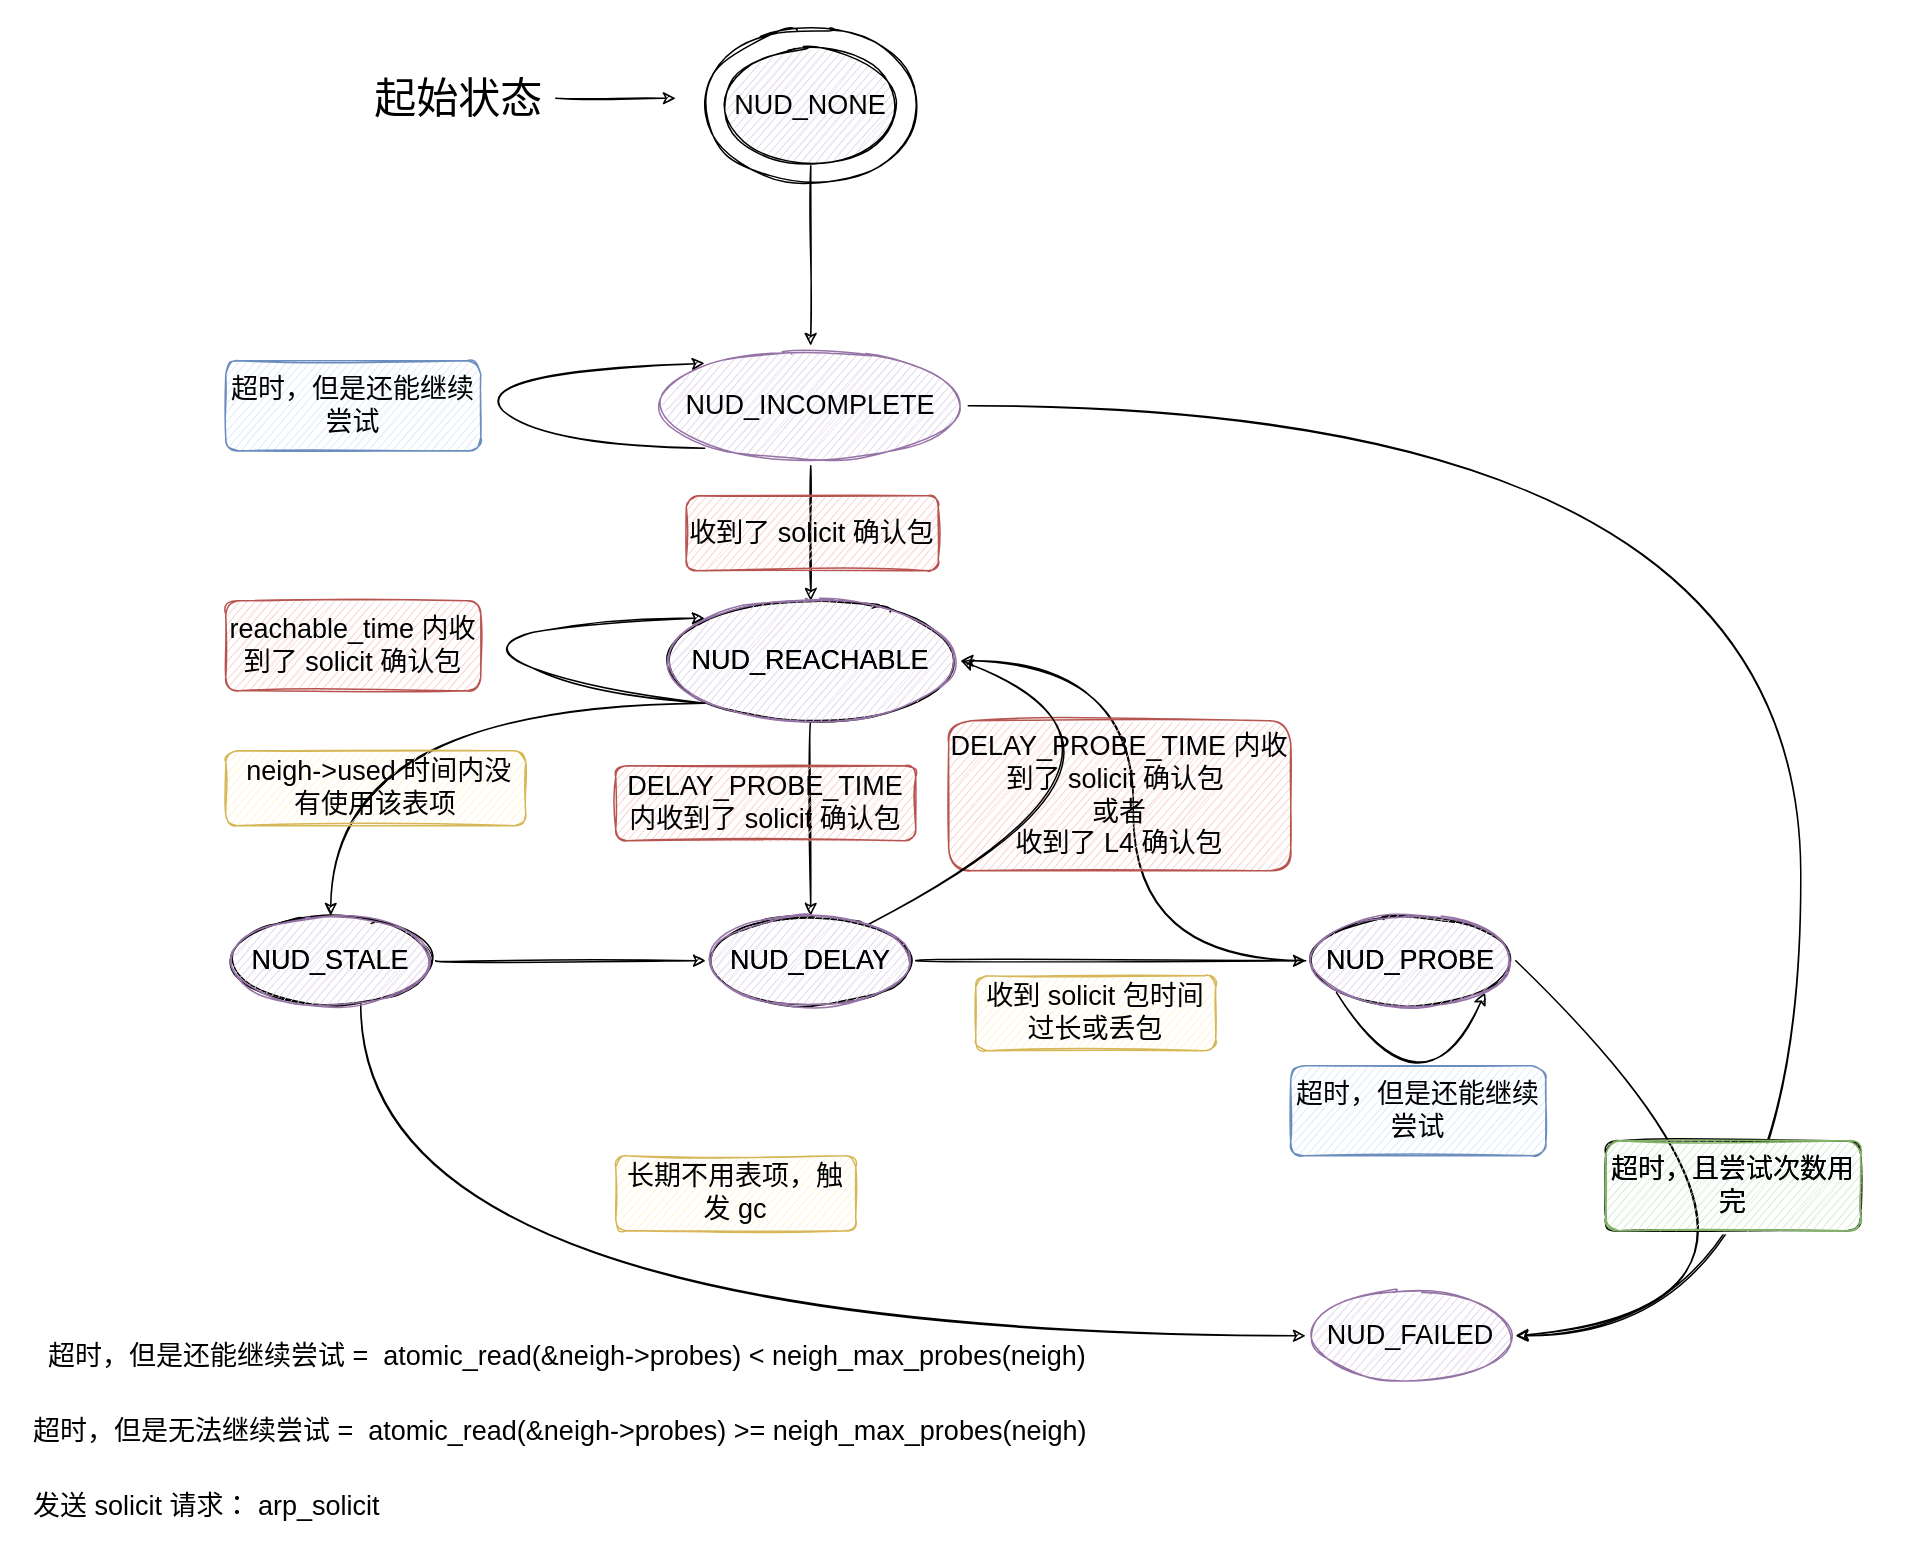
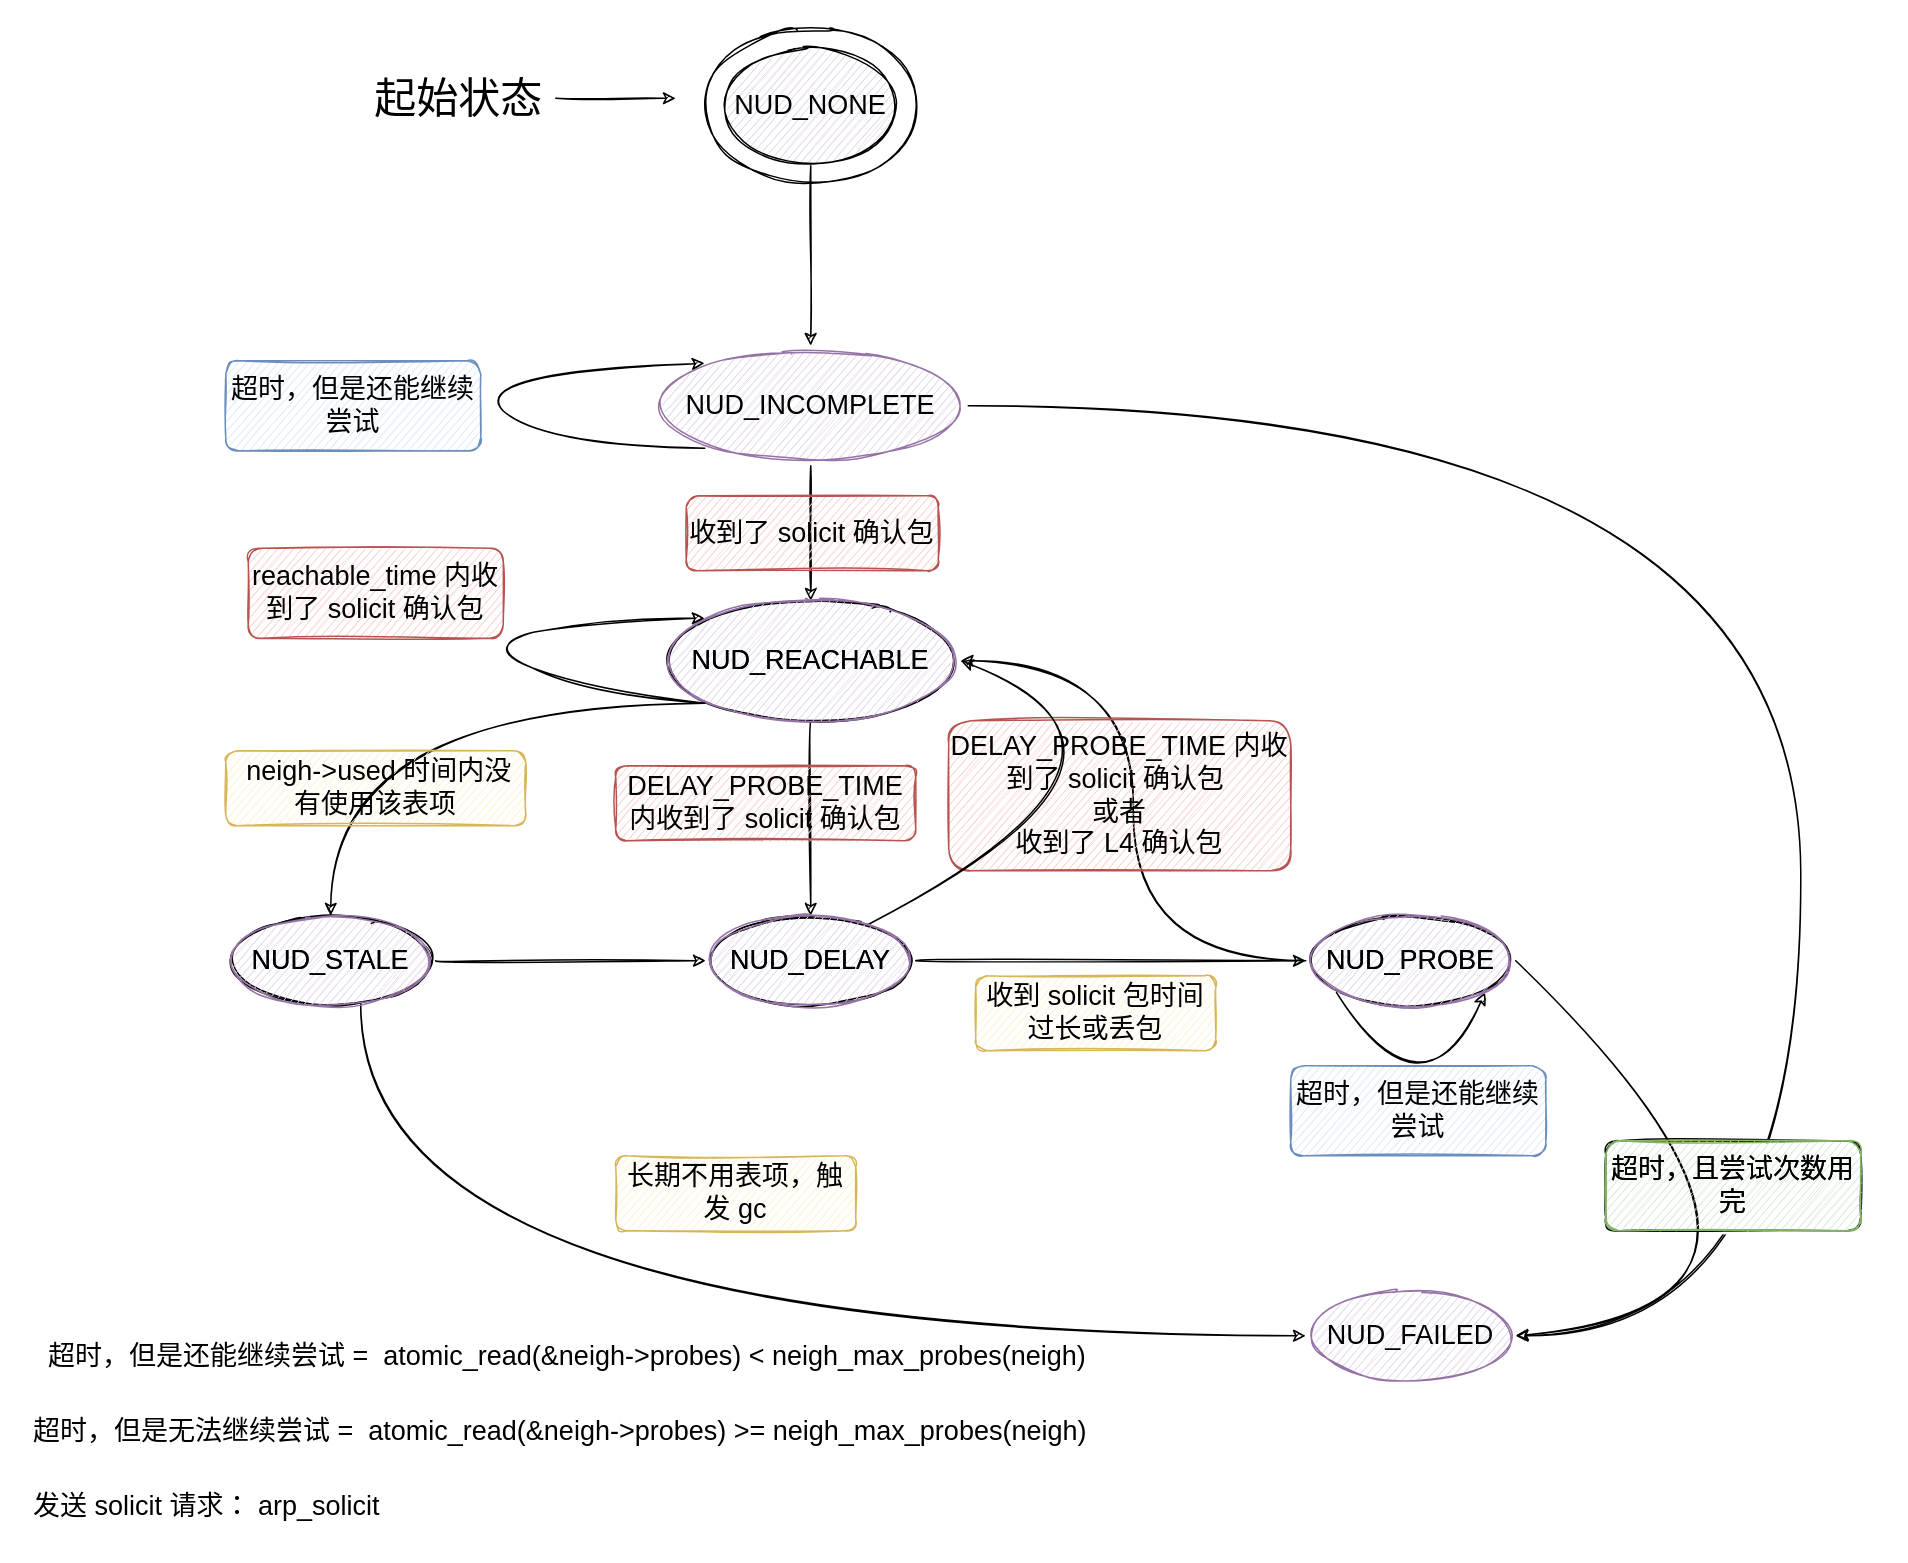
(353, 646) -> (376, 593)
